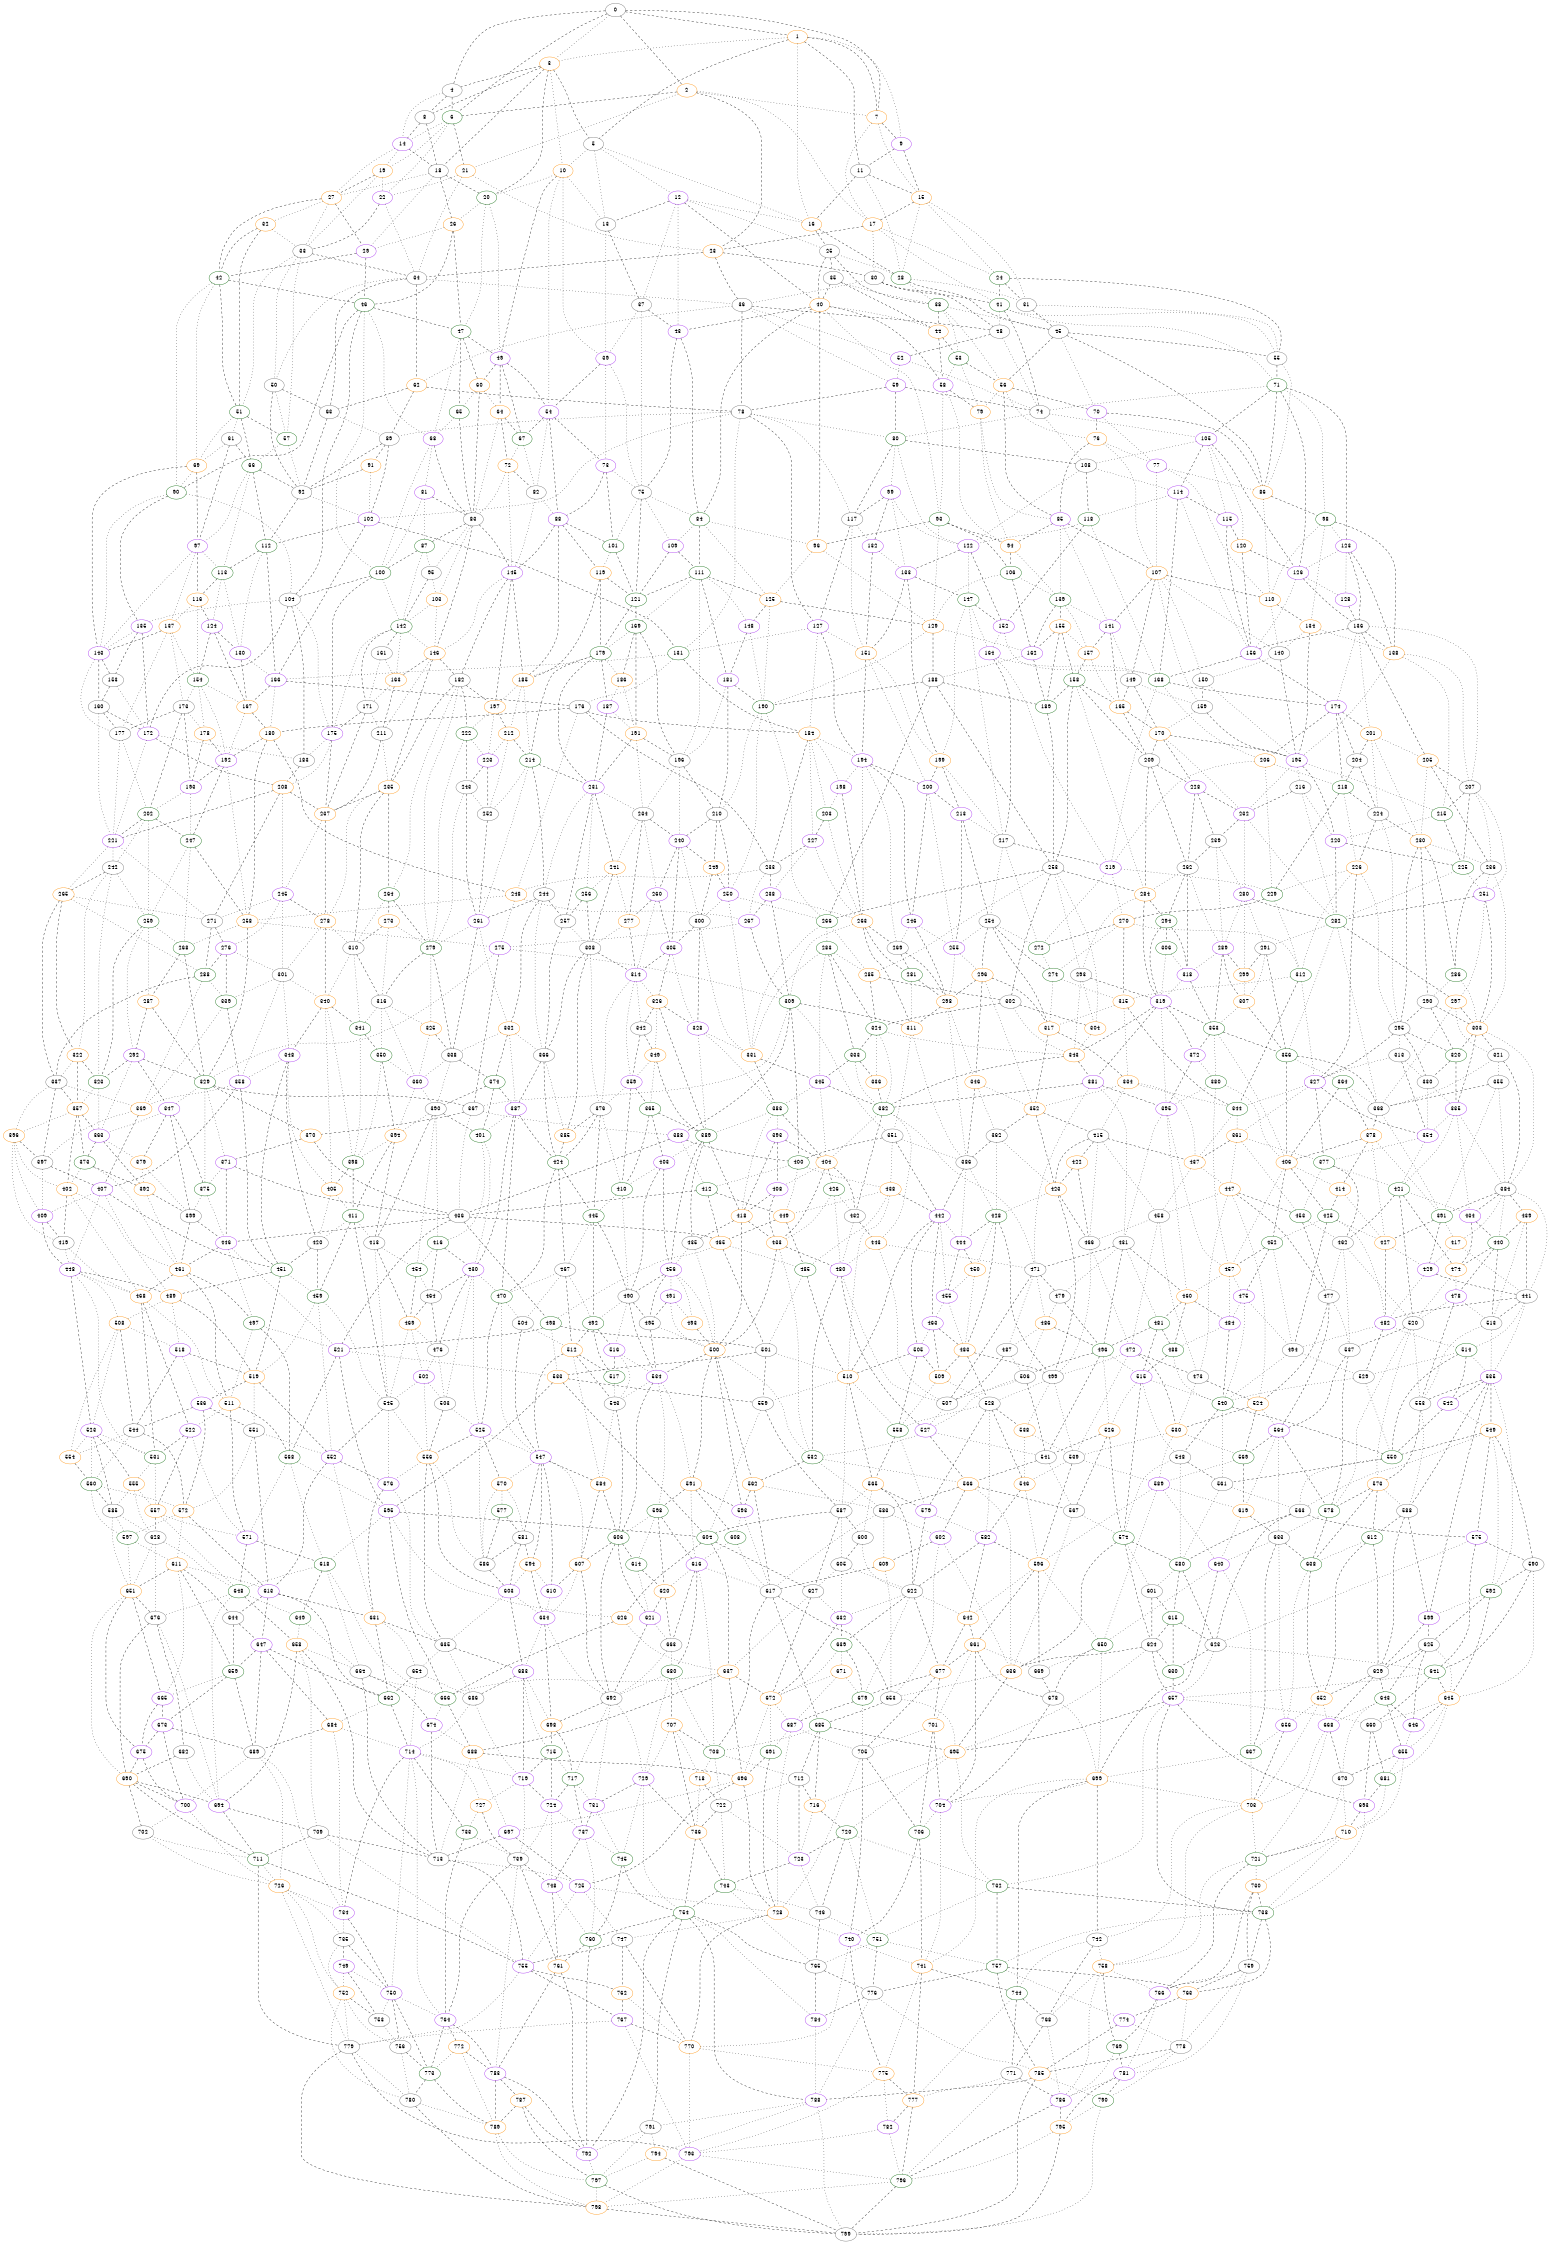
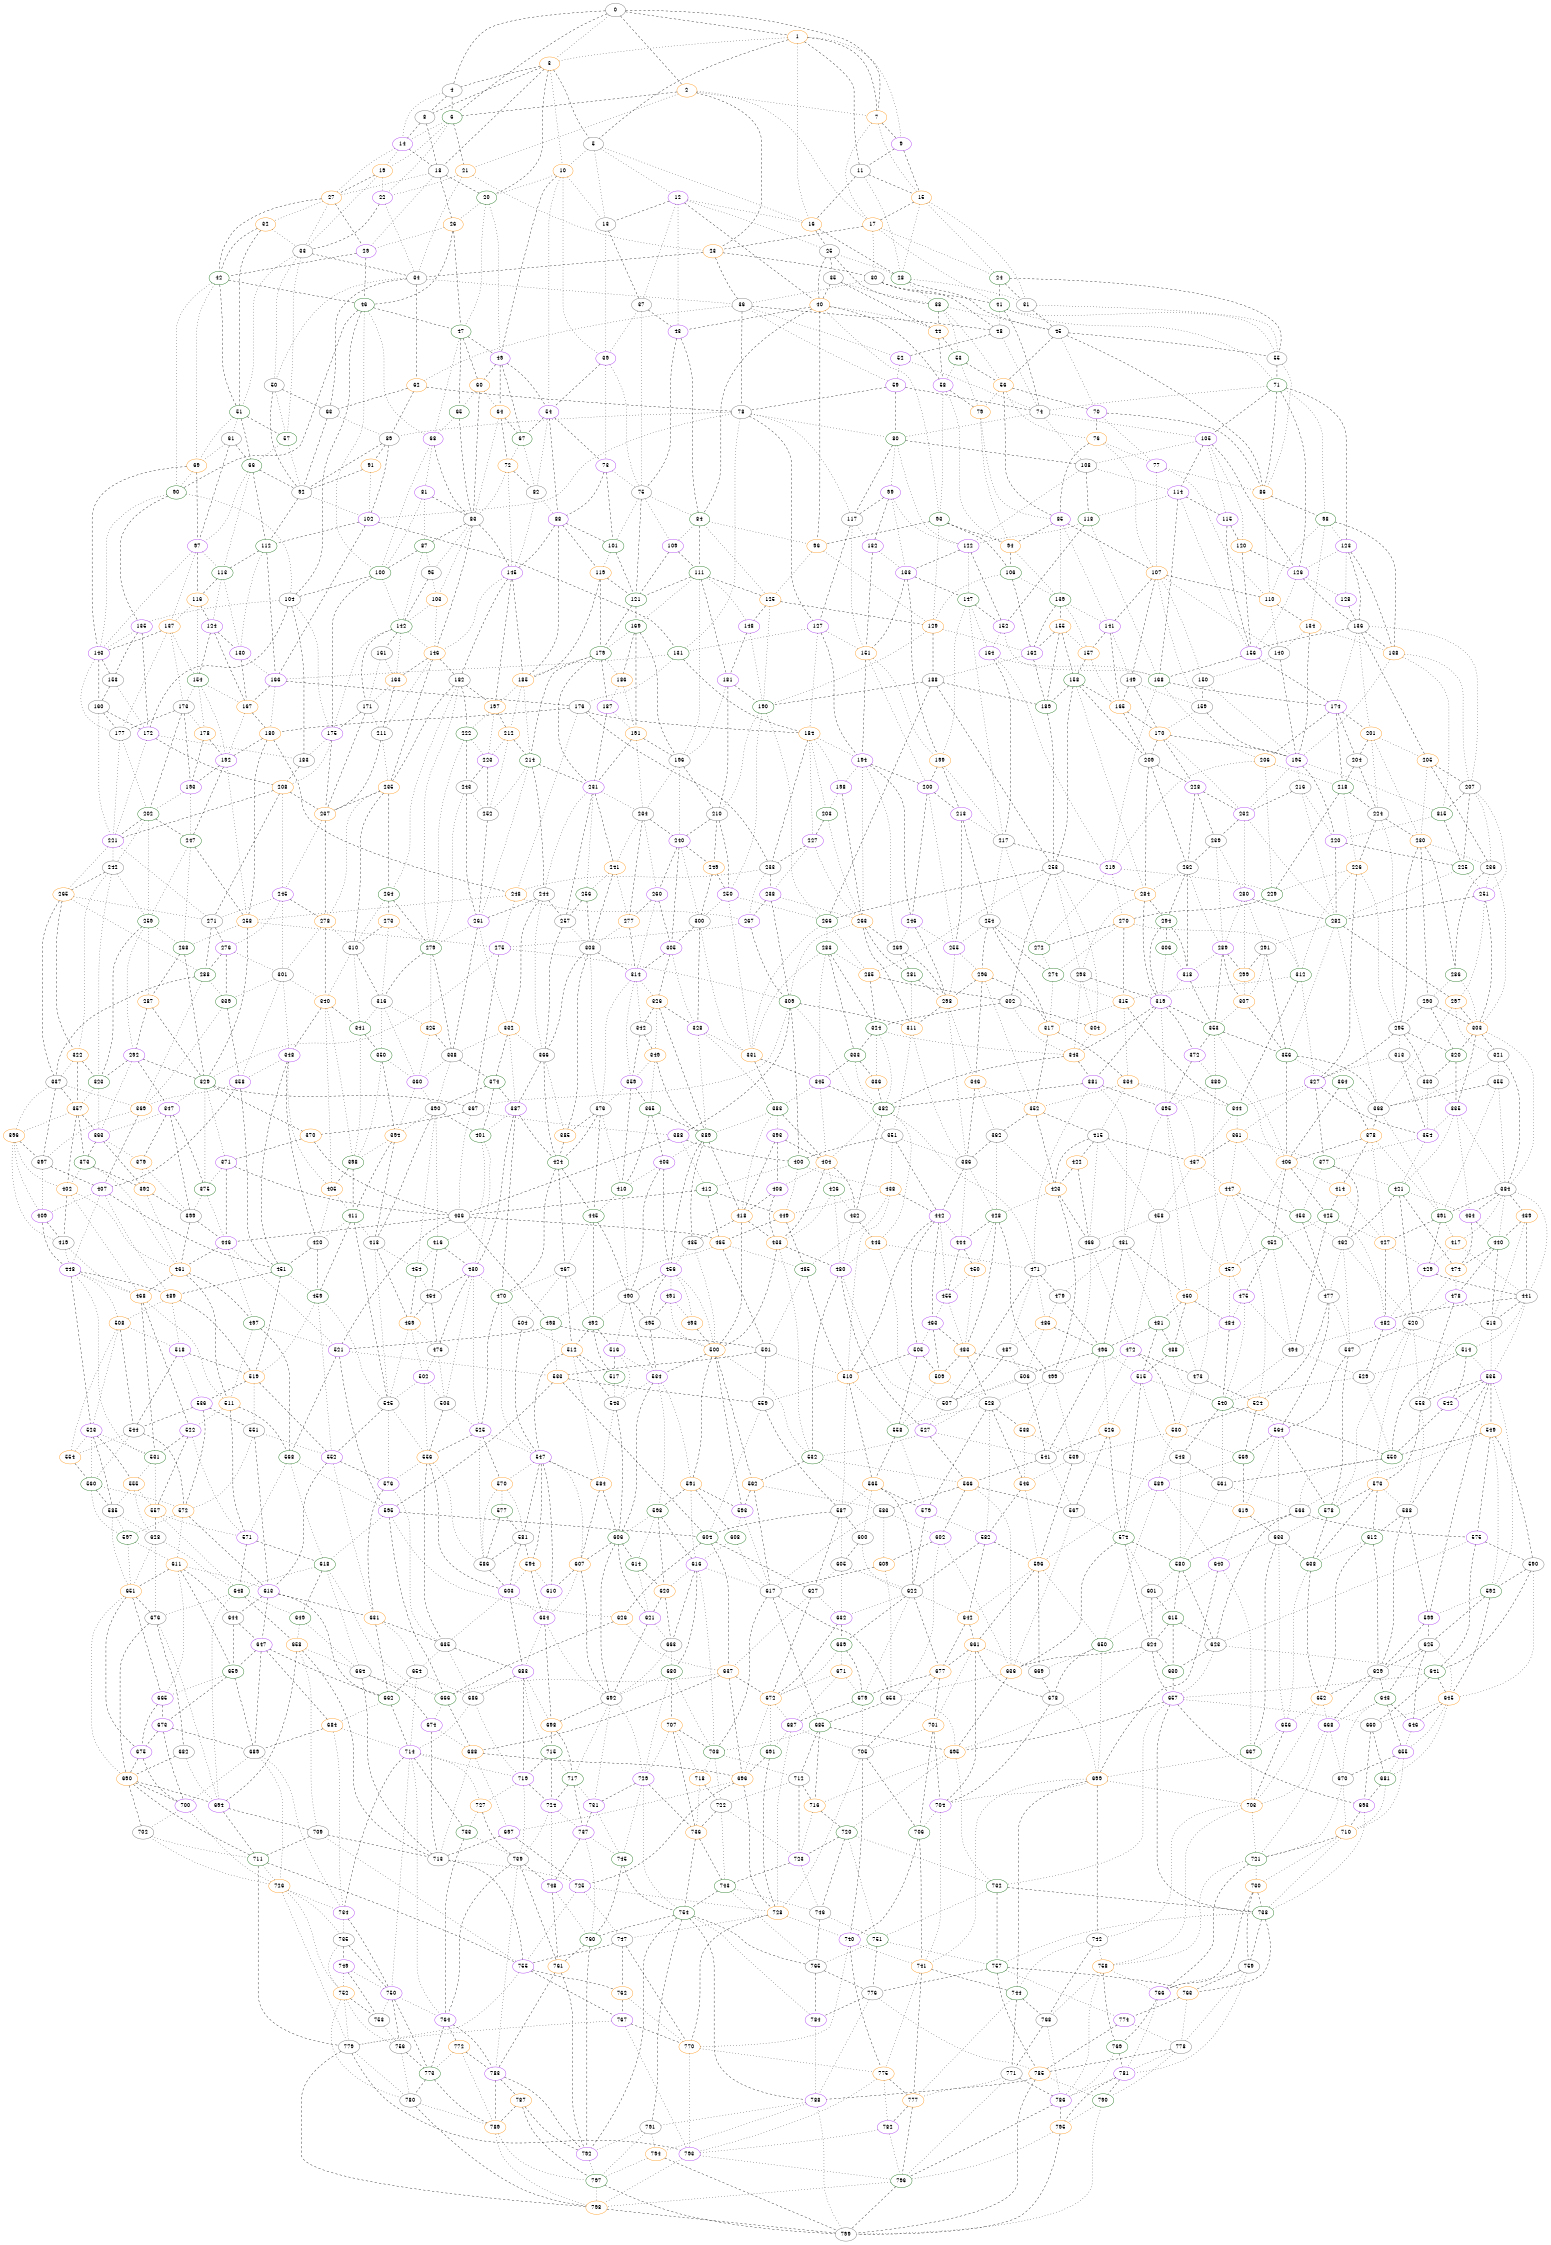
(1442, 814) -> (1442, 814)
(831, 1178) -> (831, 1178)
(1336, 1752) -> (1336, 1752)
